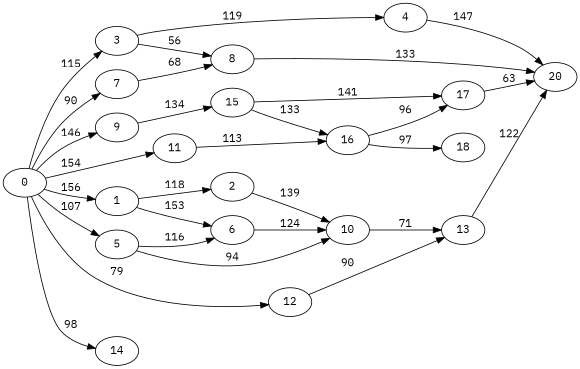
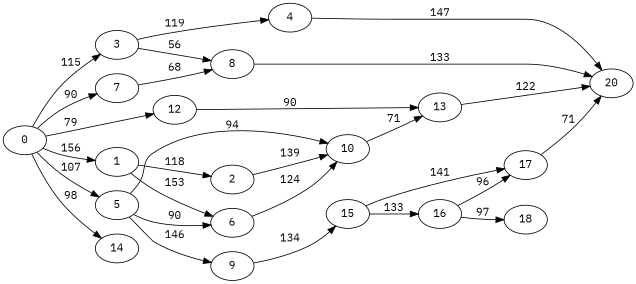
(509, 79) -> (569, 120)
(175, 148) -> none
(61, 149) -> (162, 246)
(175, 238) -> (175, 216)
